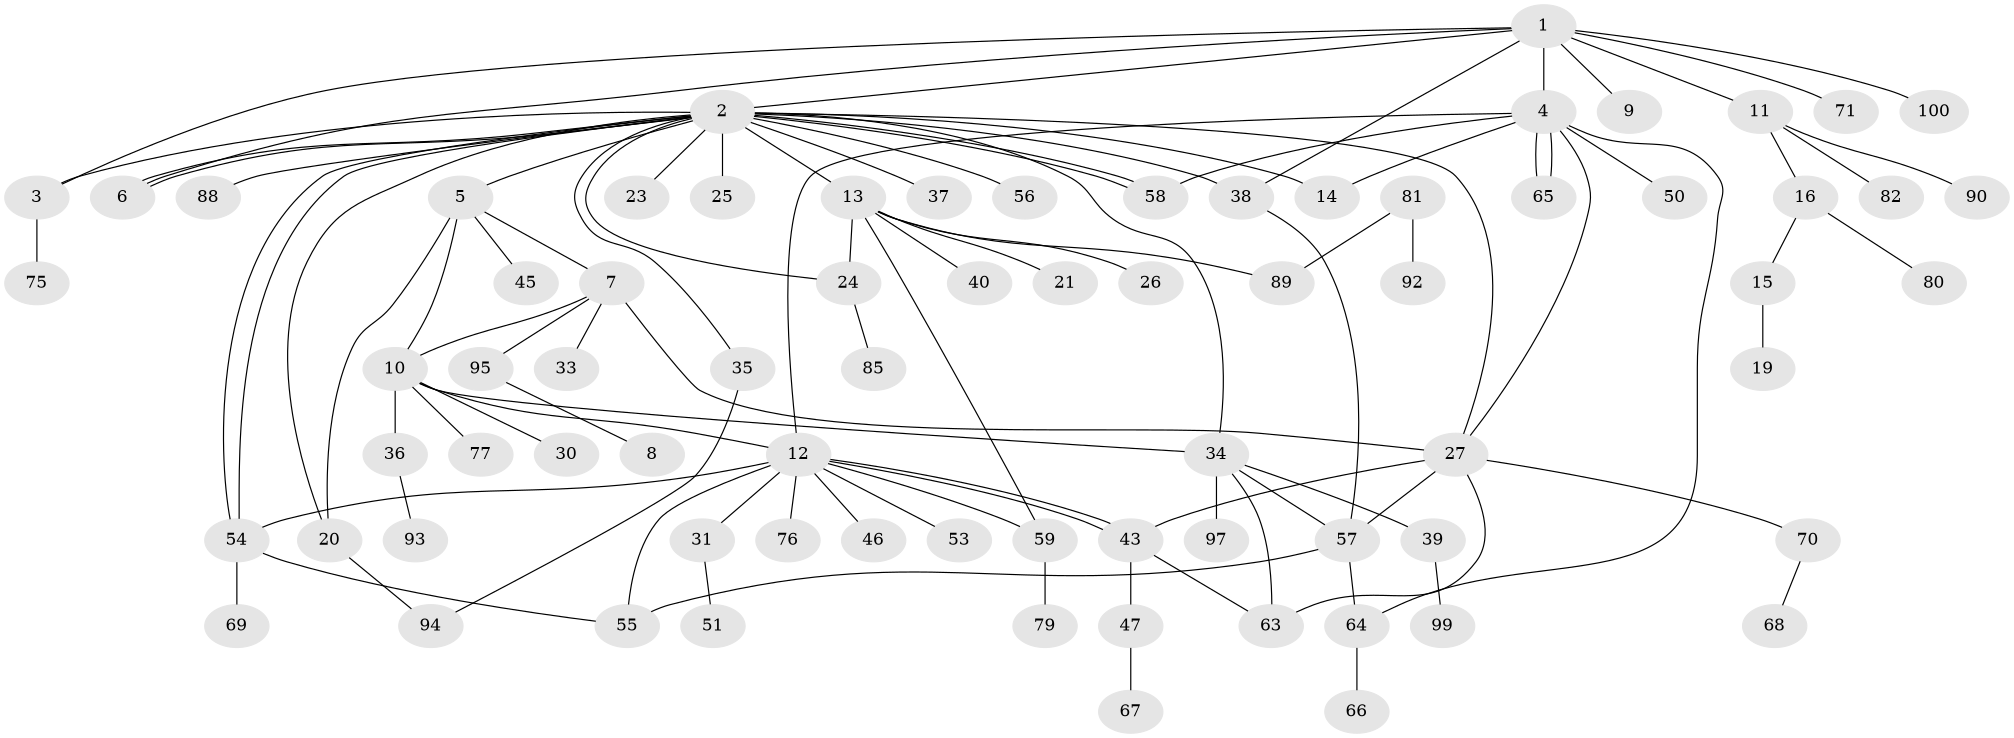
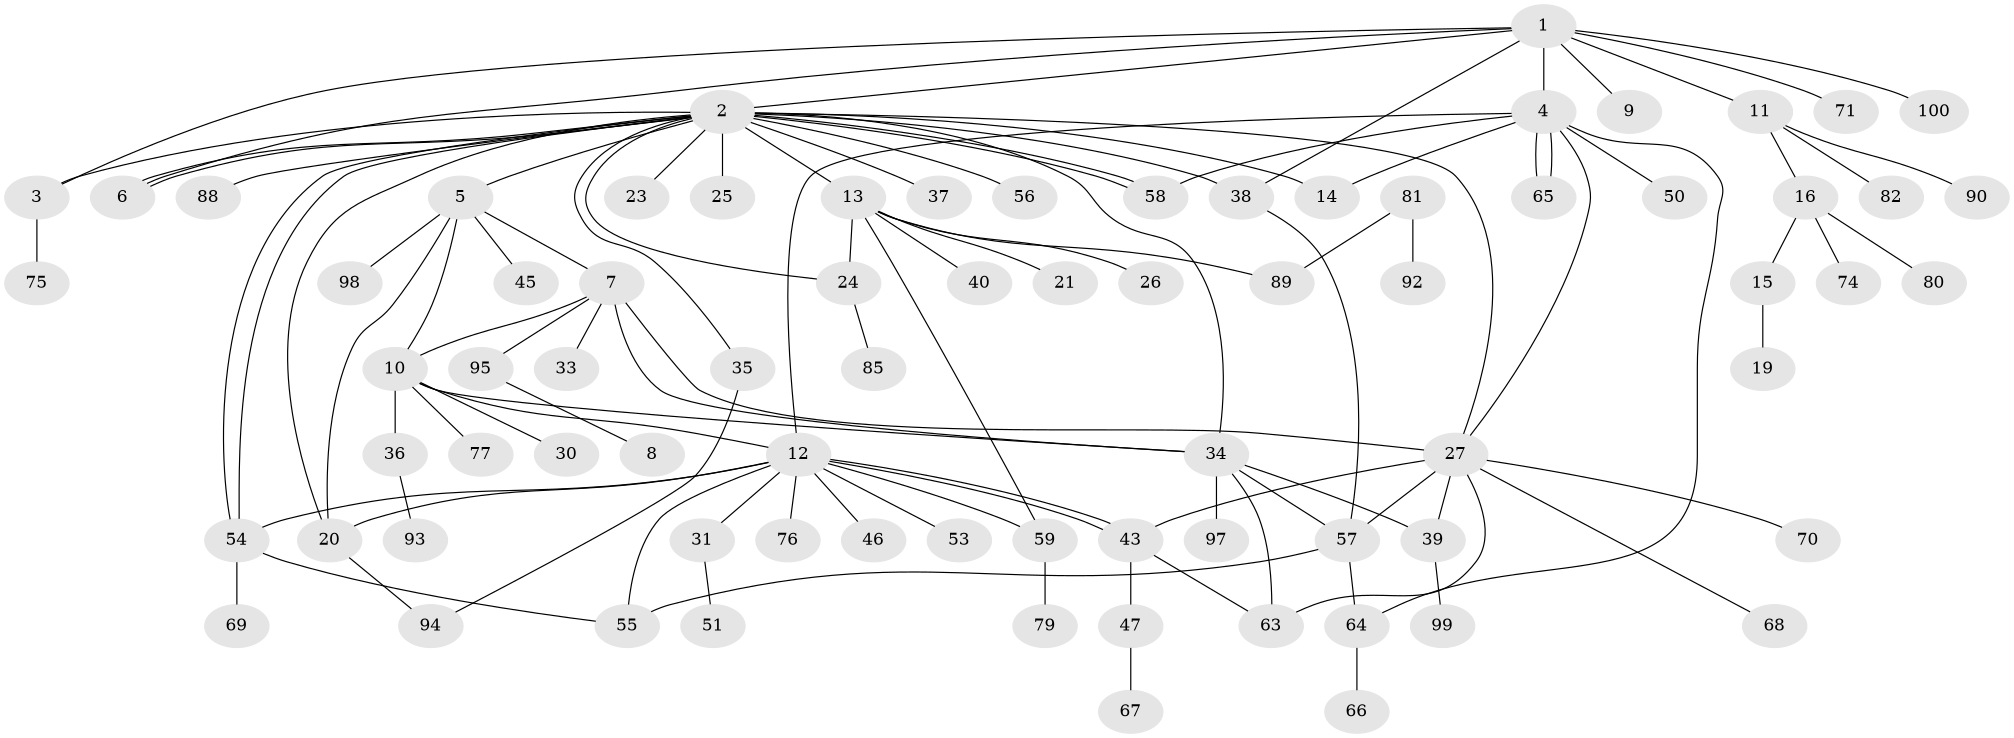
none -> (350, 283)
none -> (1849, 283)
none -> (716, 406)
none -> (560, 490)
none -> (1444, 498)
(1791, 583) -> (1615, 540)
